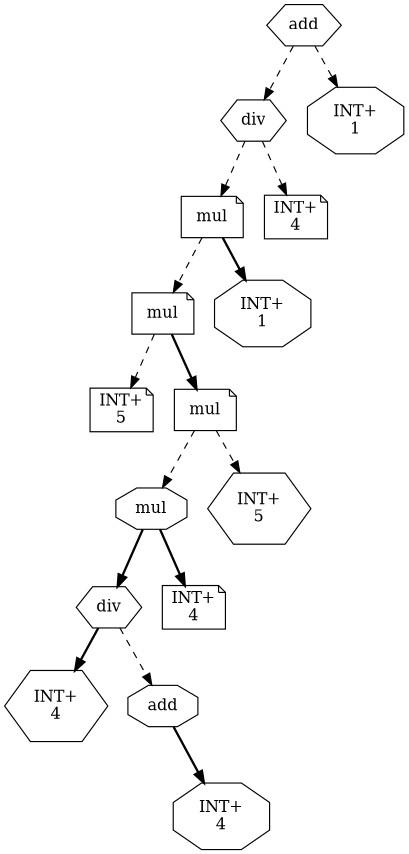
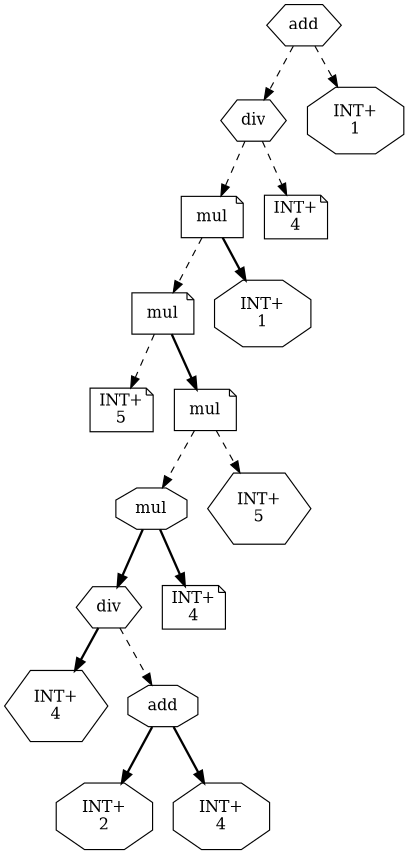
none -> (104, 816)
